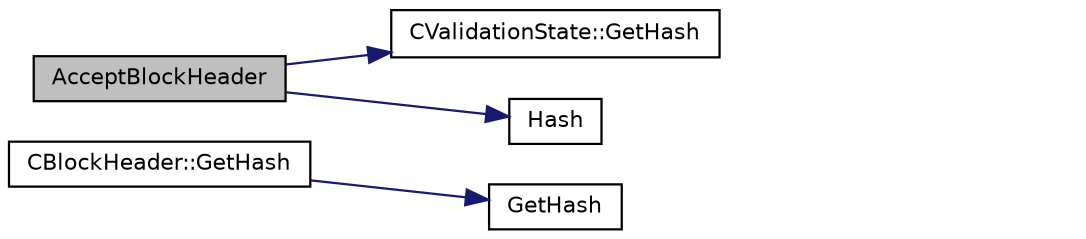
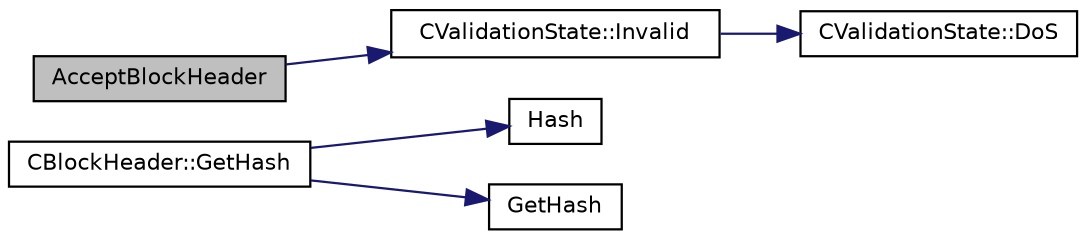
(555, 34) -> (555, 34)
none -> (939, 34)
(386, 103) -> (399, 138)
